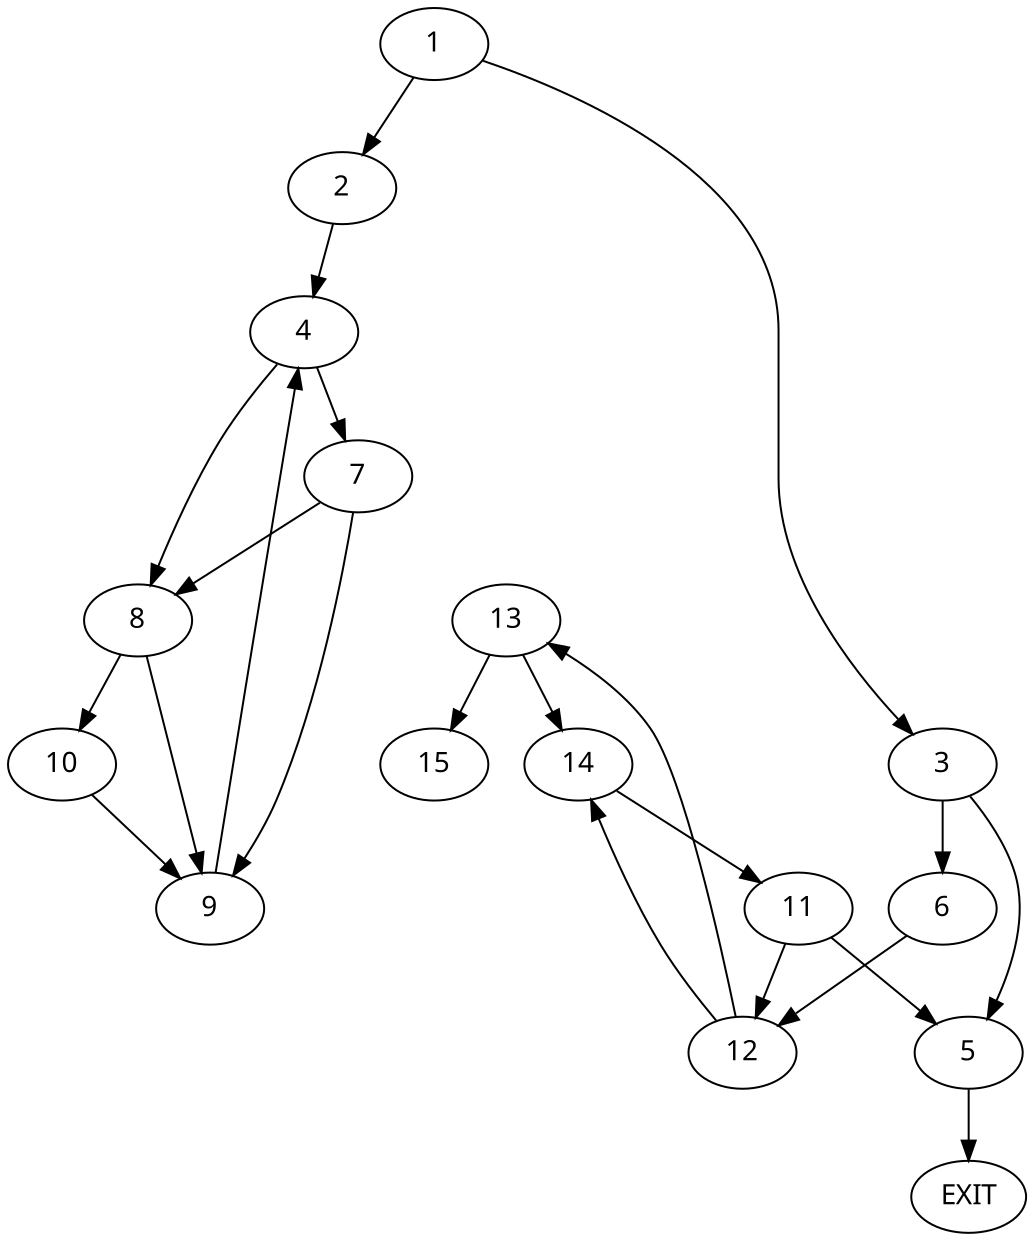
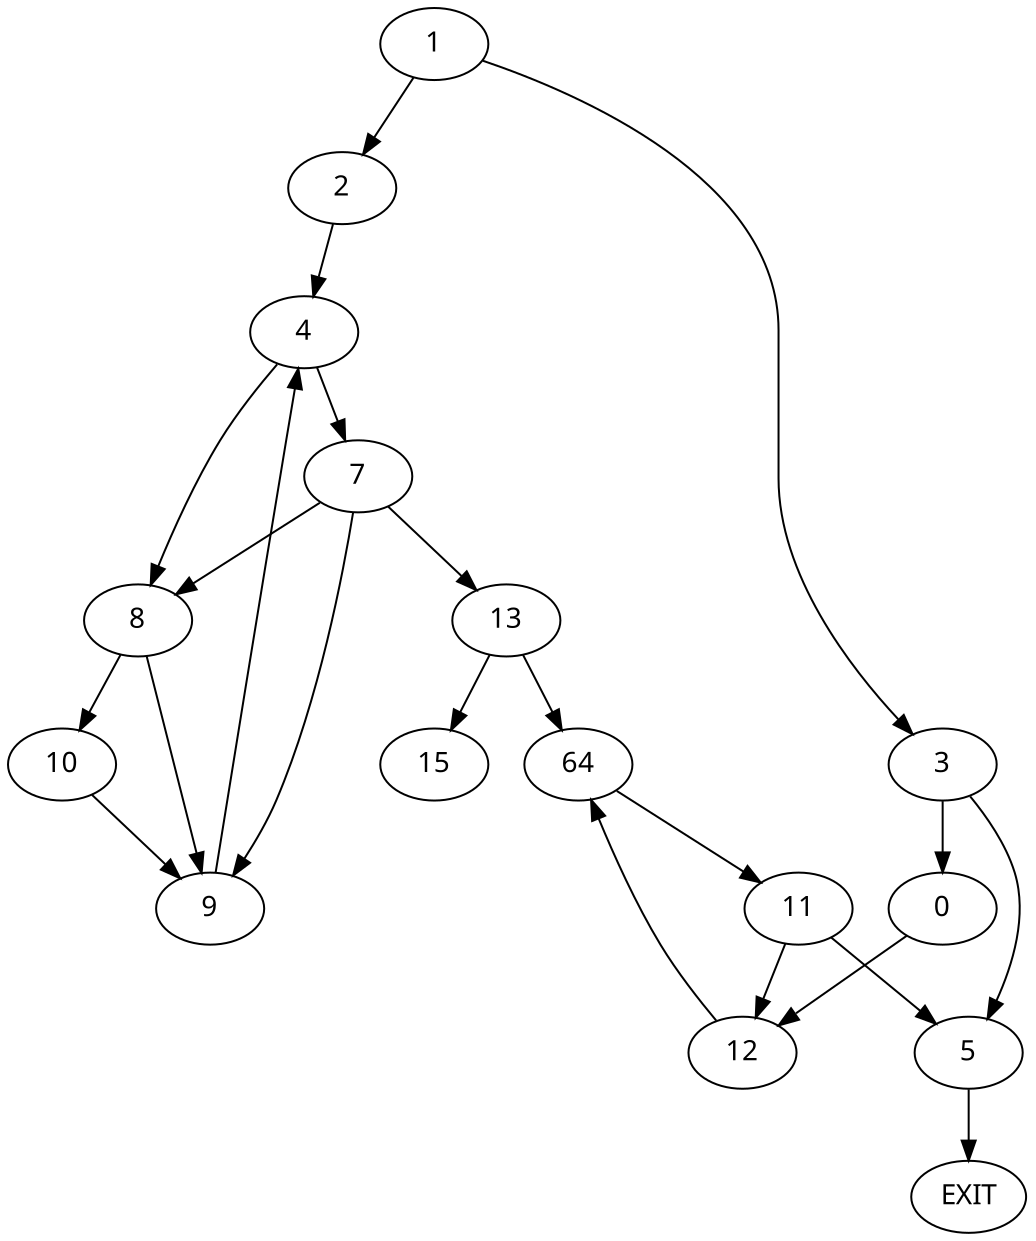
(578, 765) -> (578, 765)
(686, 815) -> (425, 541)
(943, 909) -> (943, 909)
